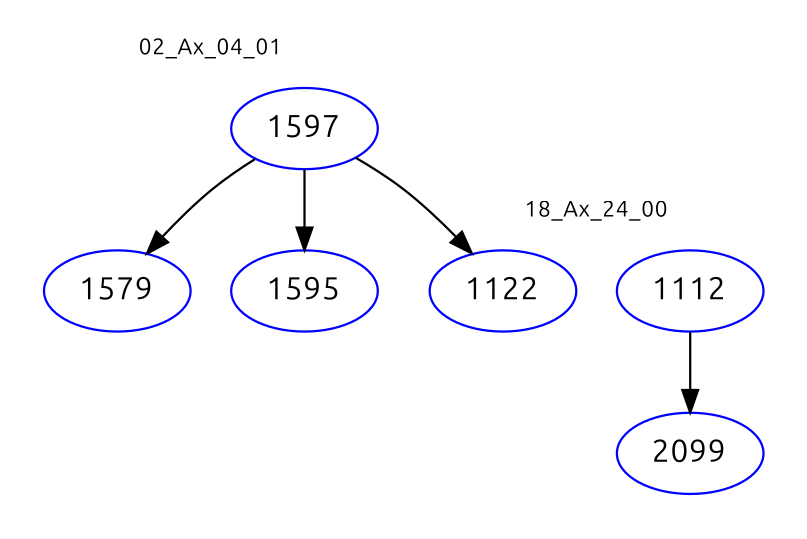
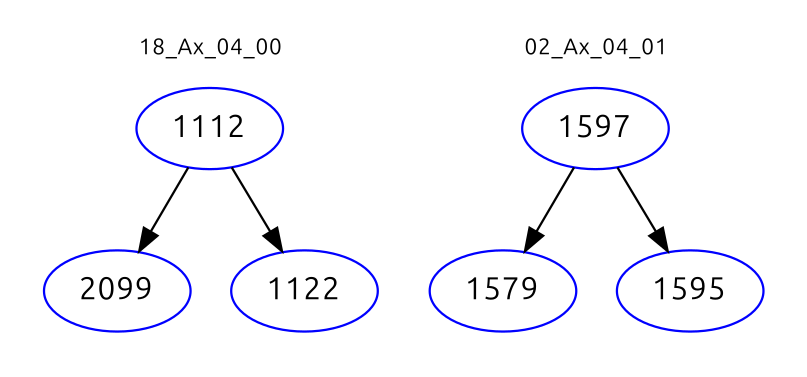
(428, 210) -> (251, 200)
(597, 211) -> (211, 48)
